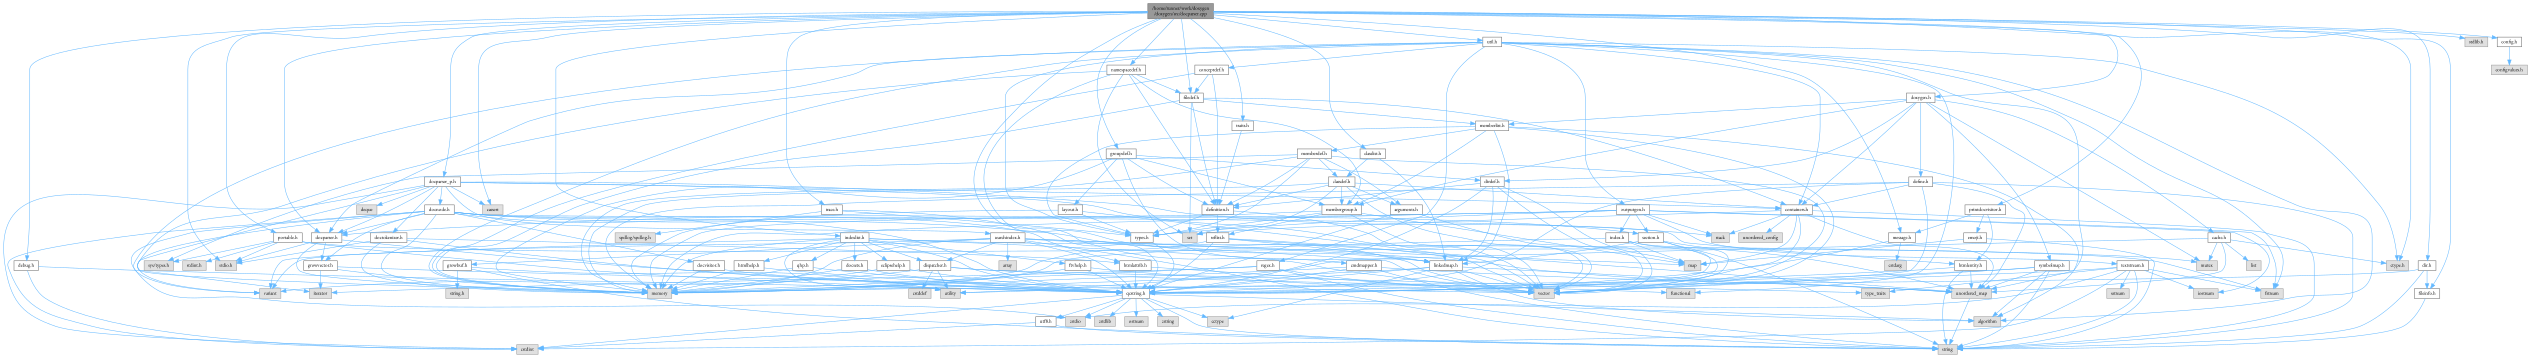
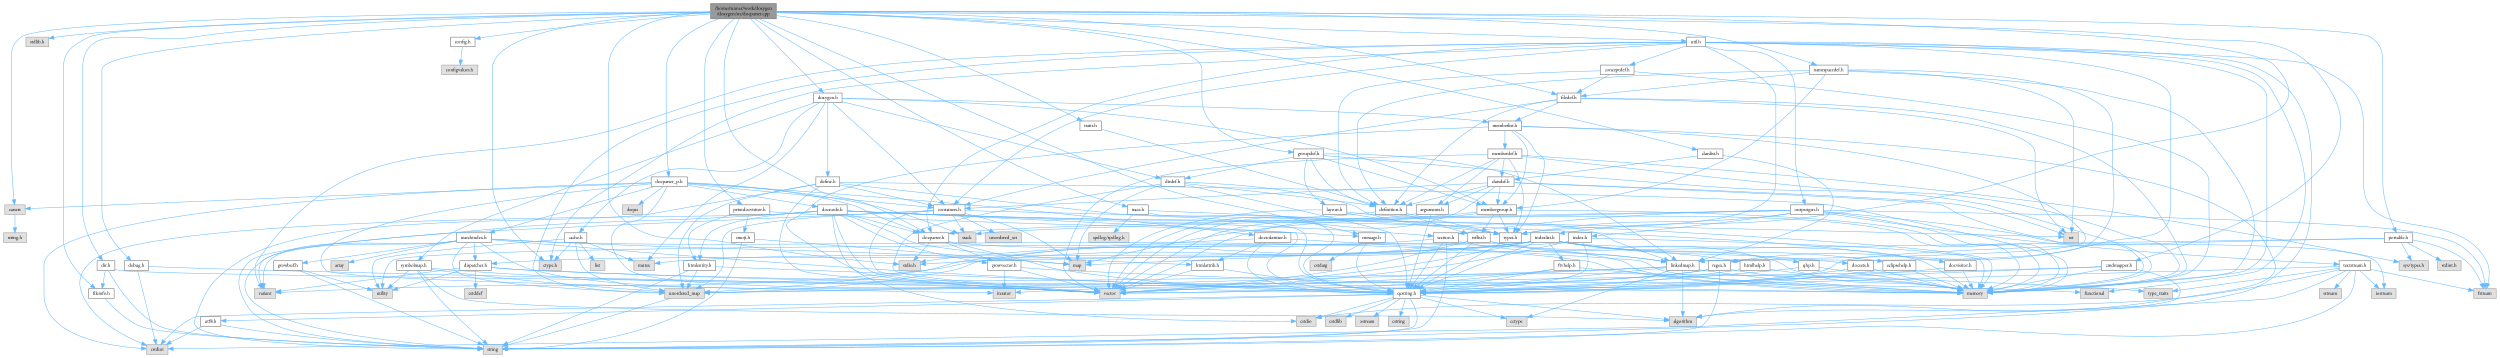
(1761, 238) -> (1003, 238)
(457, 274) -> (15, 221)
